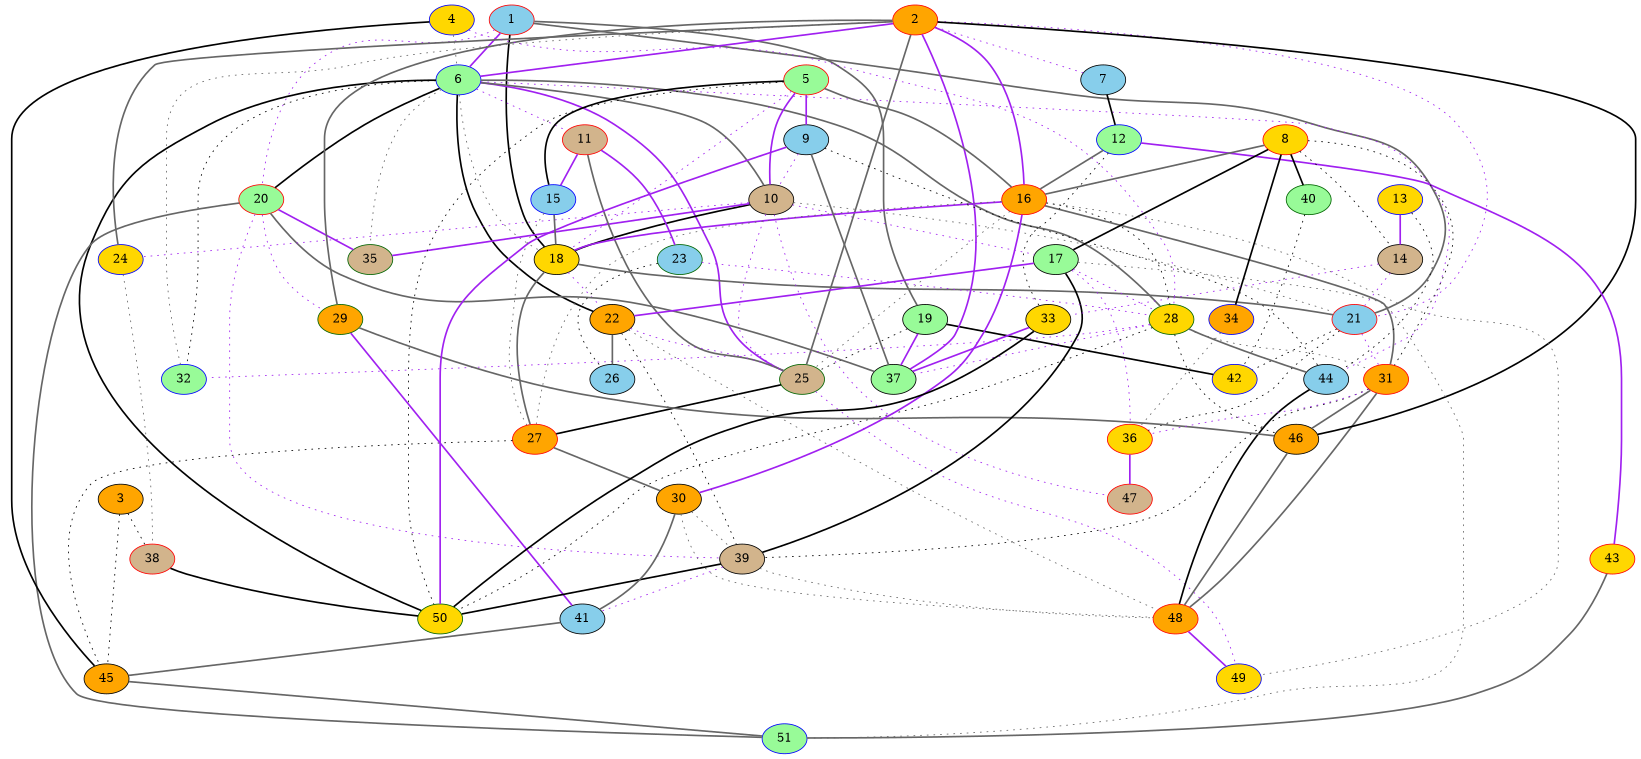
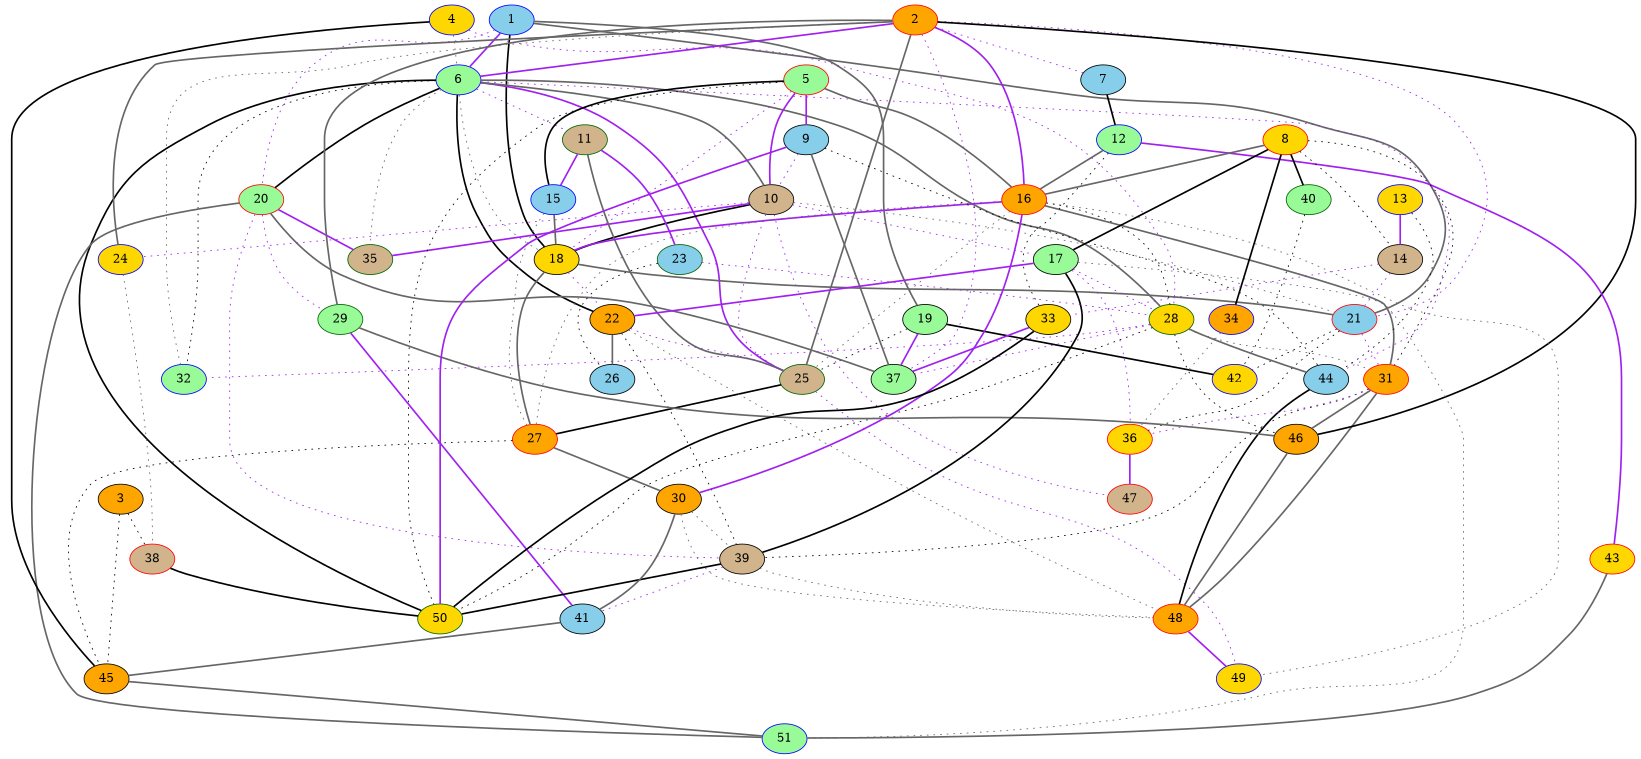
(512, 20) -> (512, 20)
(585, 140) -> (585, 140)
(975, 219) -> (975, 219)
(340, 319) -> (340, 319)
